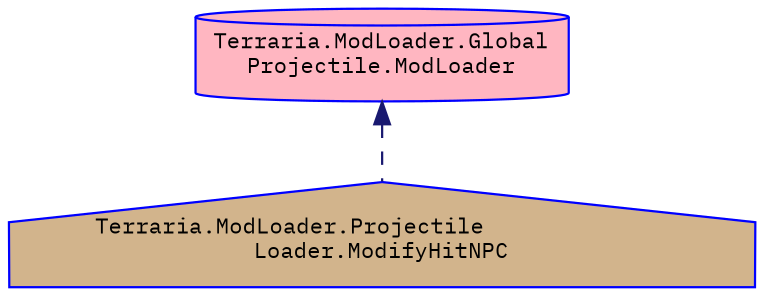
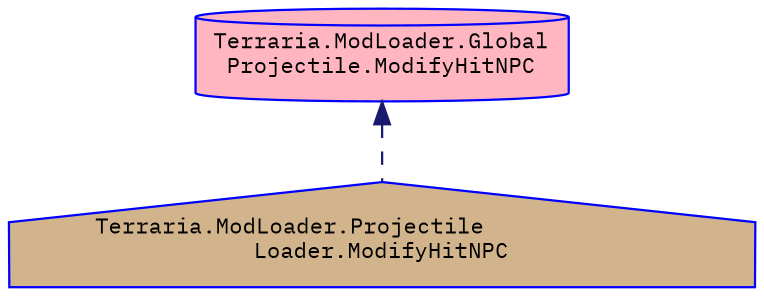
(382, 55) -> (382, 55)
